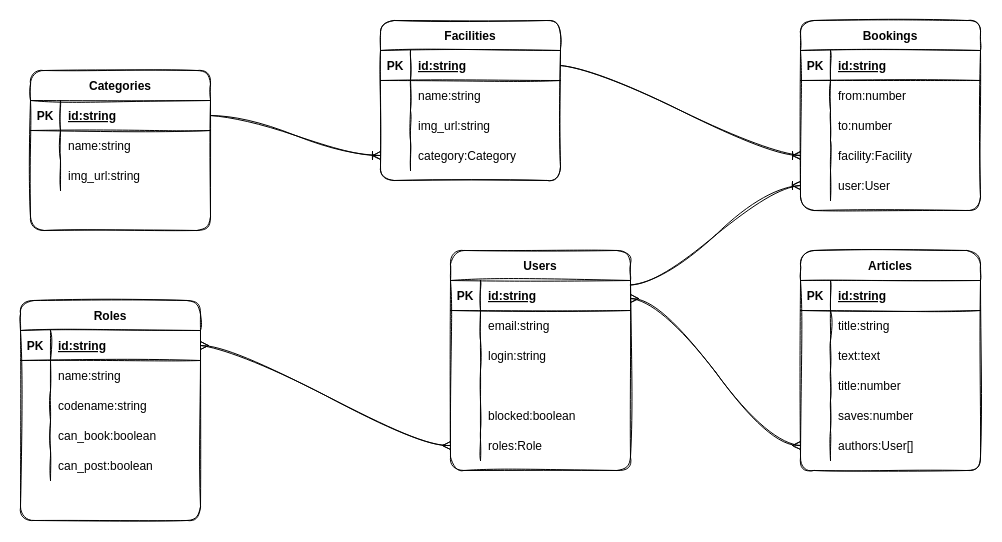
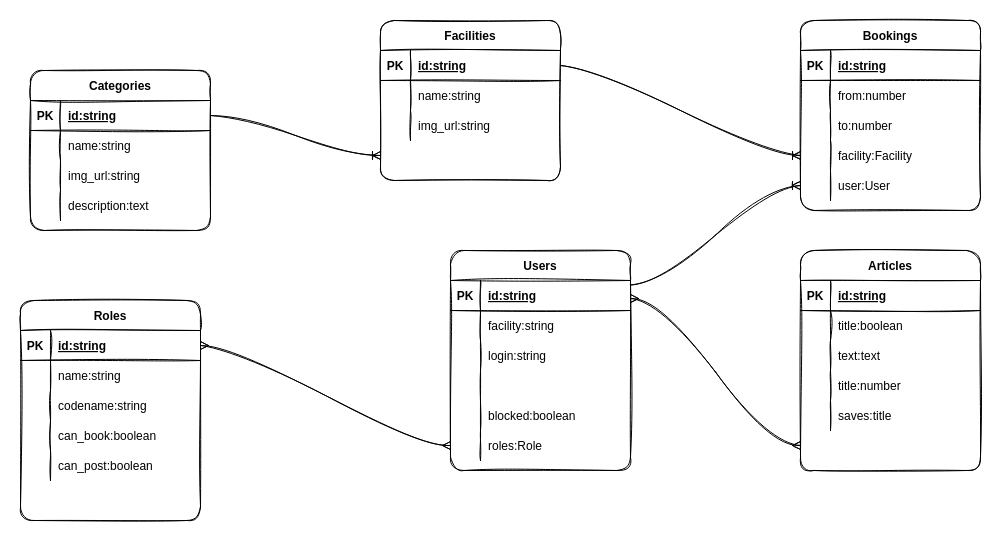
(486, 156) -> none
none -> (136, 206)
(522, 326) -> (531, 326)
(872, 326) -> (875, 326)
(877, 416) -> (870, 416)
(906, 446) -> none
